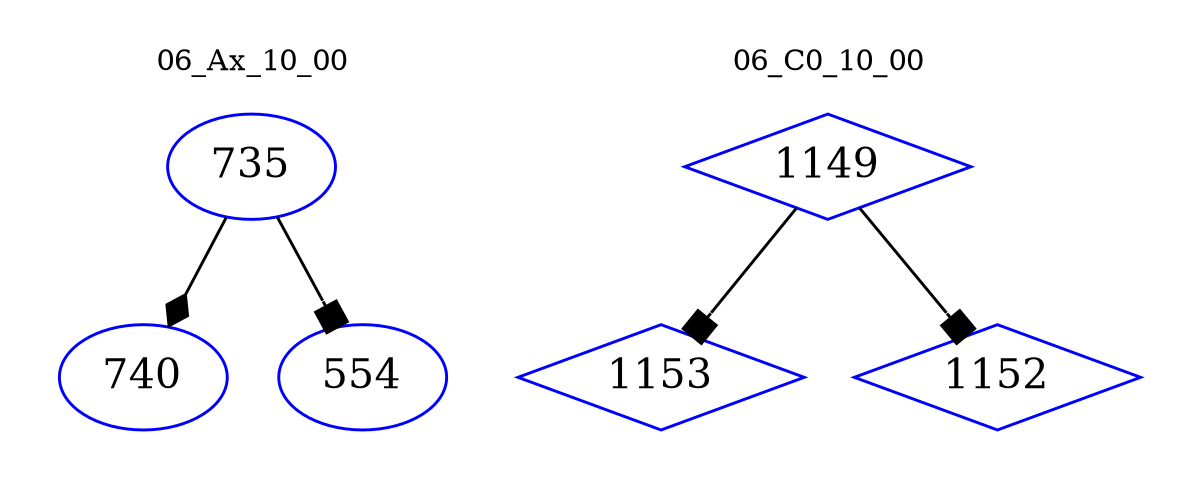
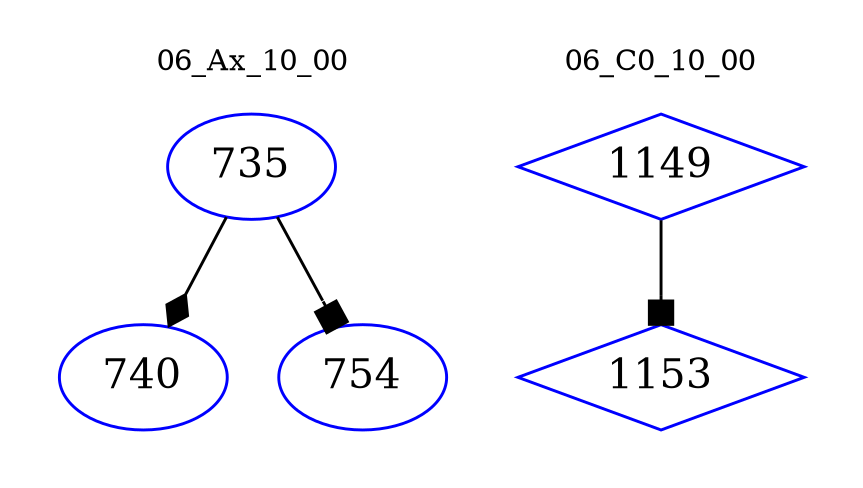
(363, 377) -> (363, 377)
(997, 377) -> none
